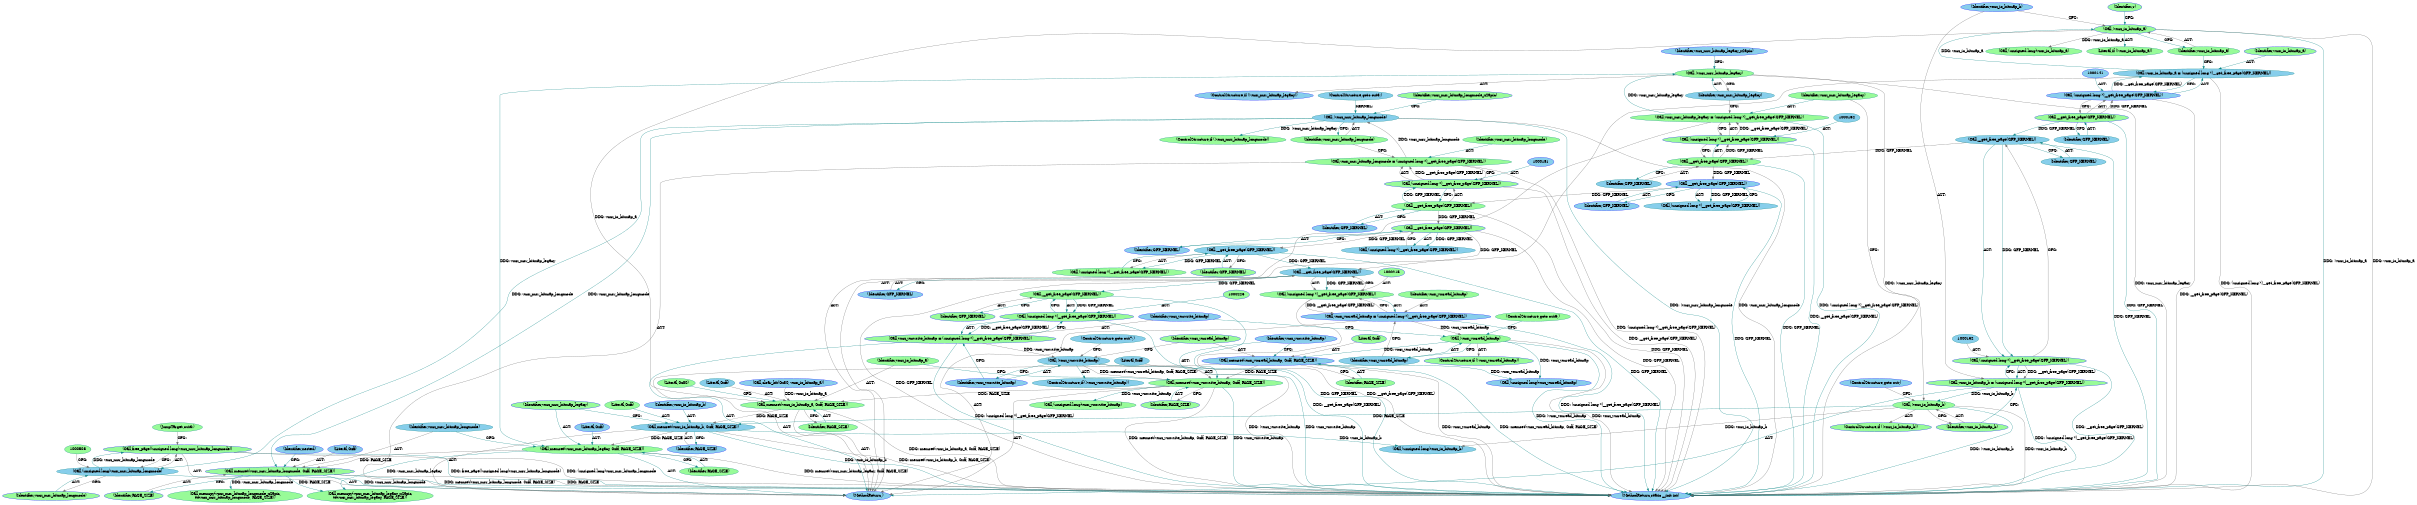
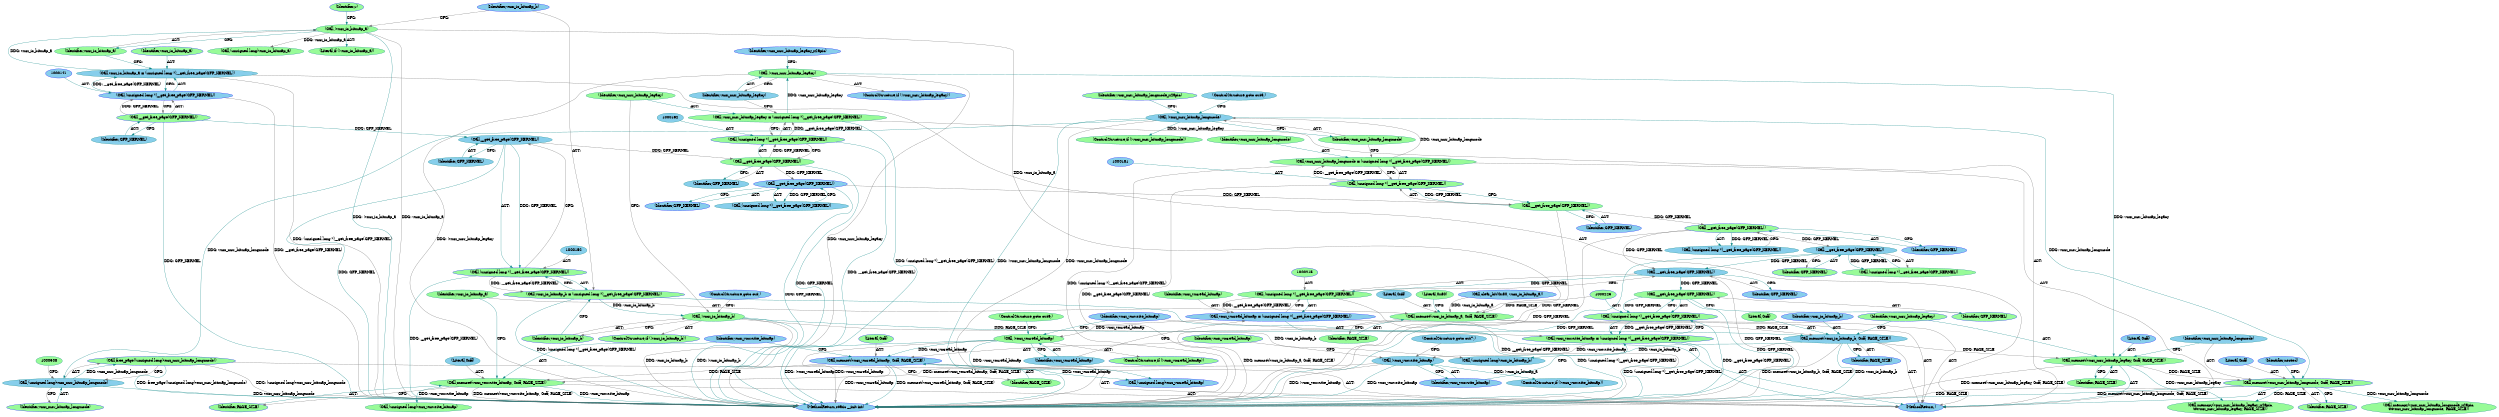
(2125, 29) -> (347, 29)
(1365, 107) -> (1222, 107)
(1086, 372) -> (1516, 372)
(1007, 391) -> (1537, 300)
(177, 427) -> none
